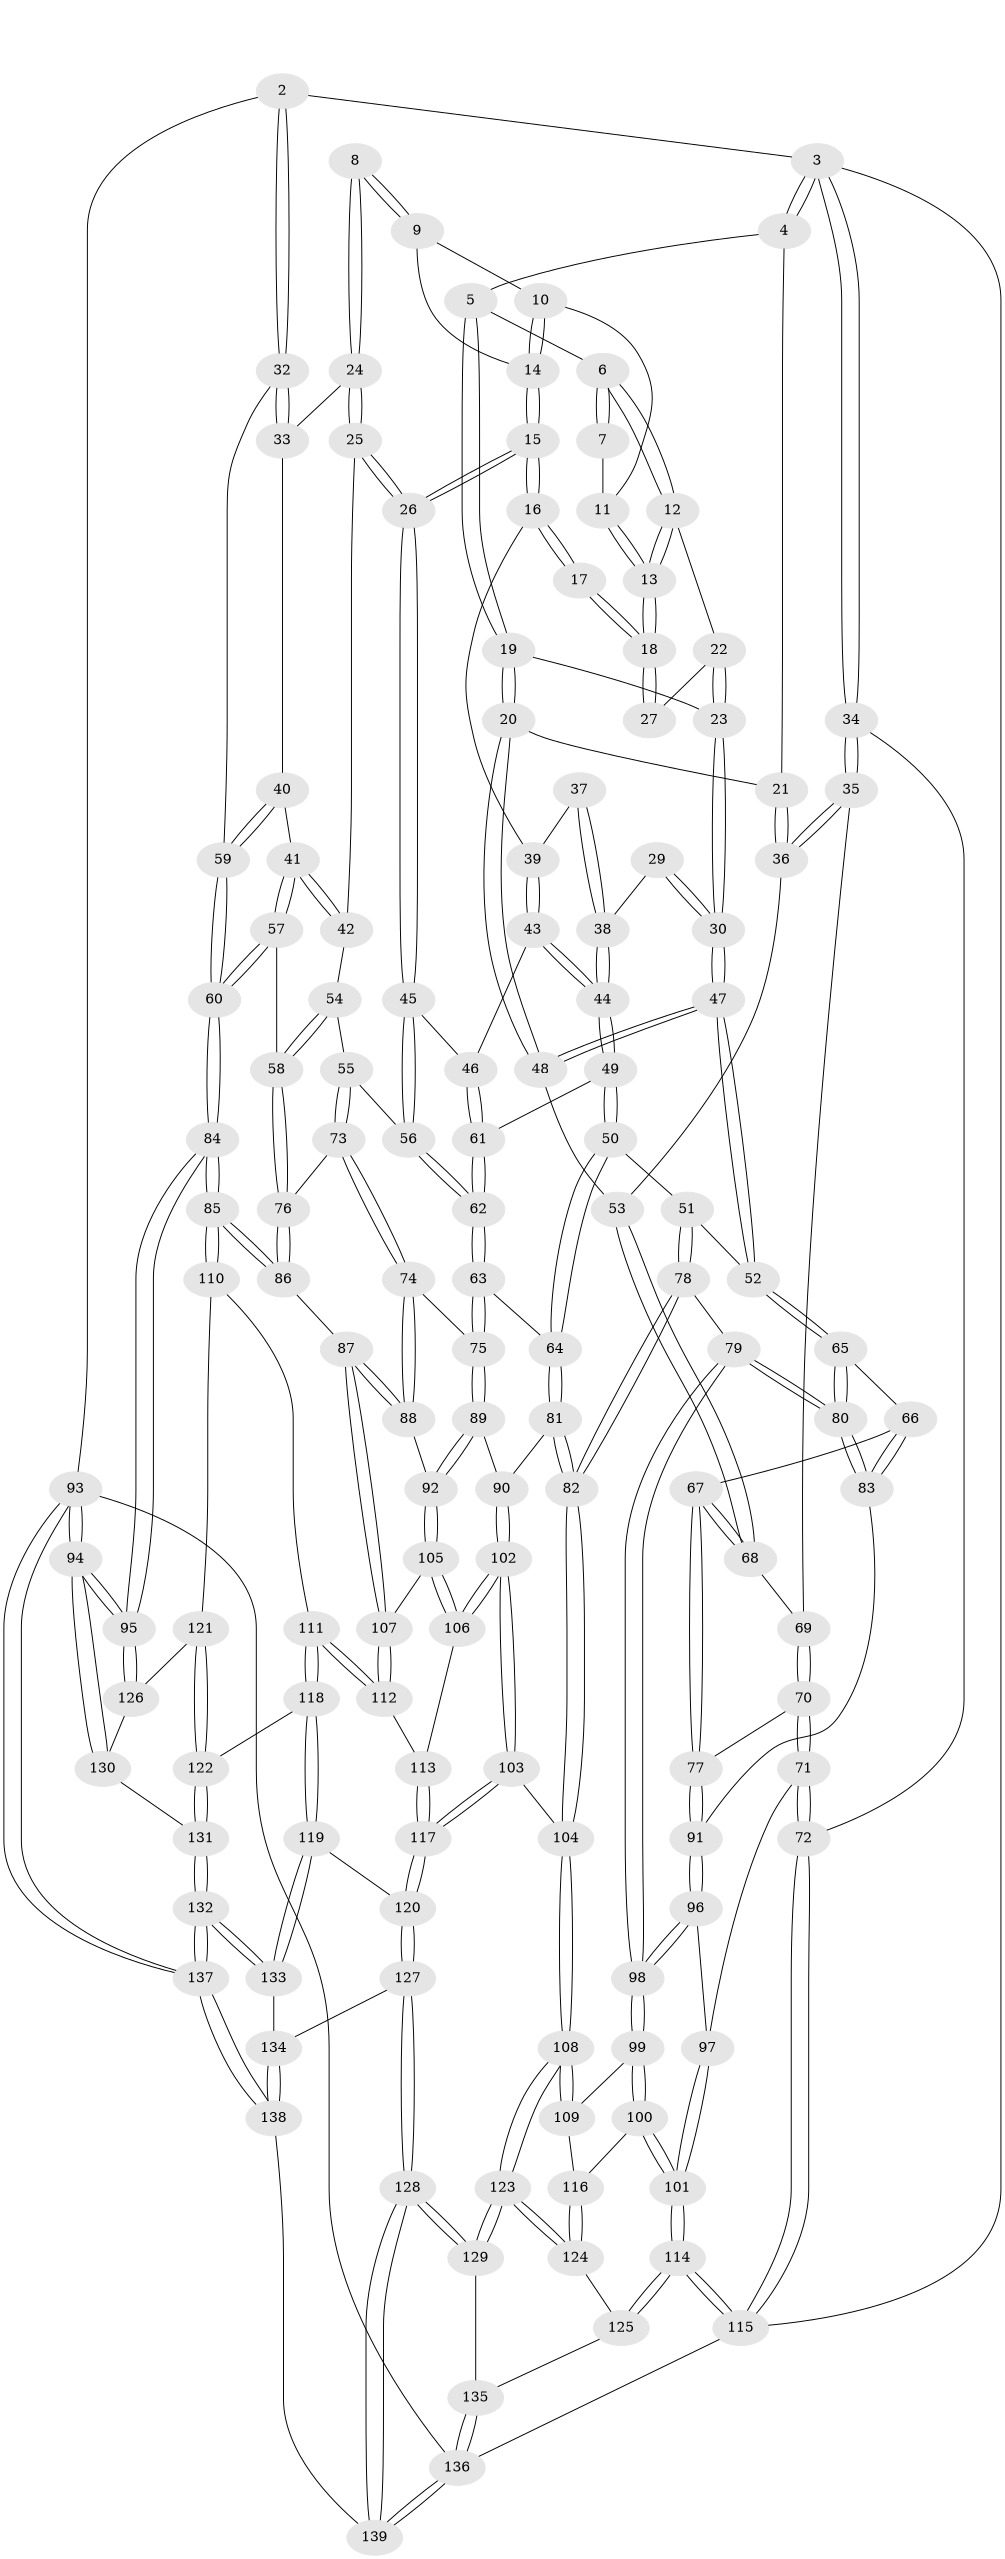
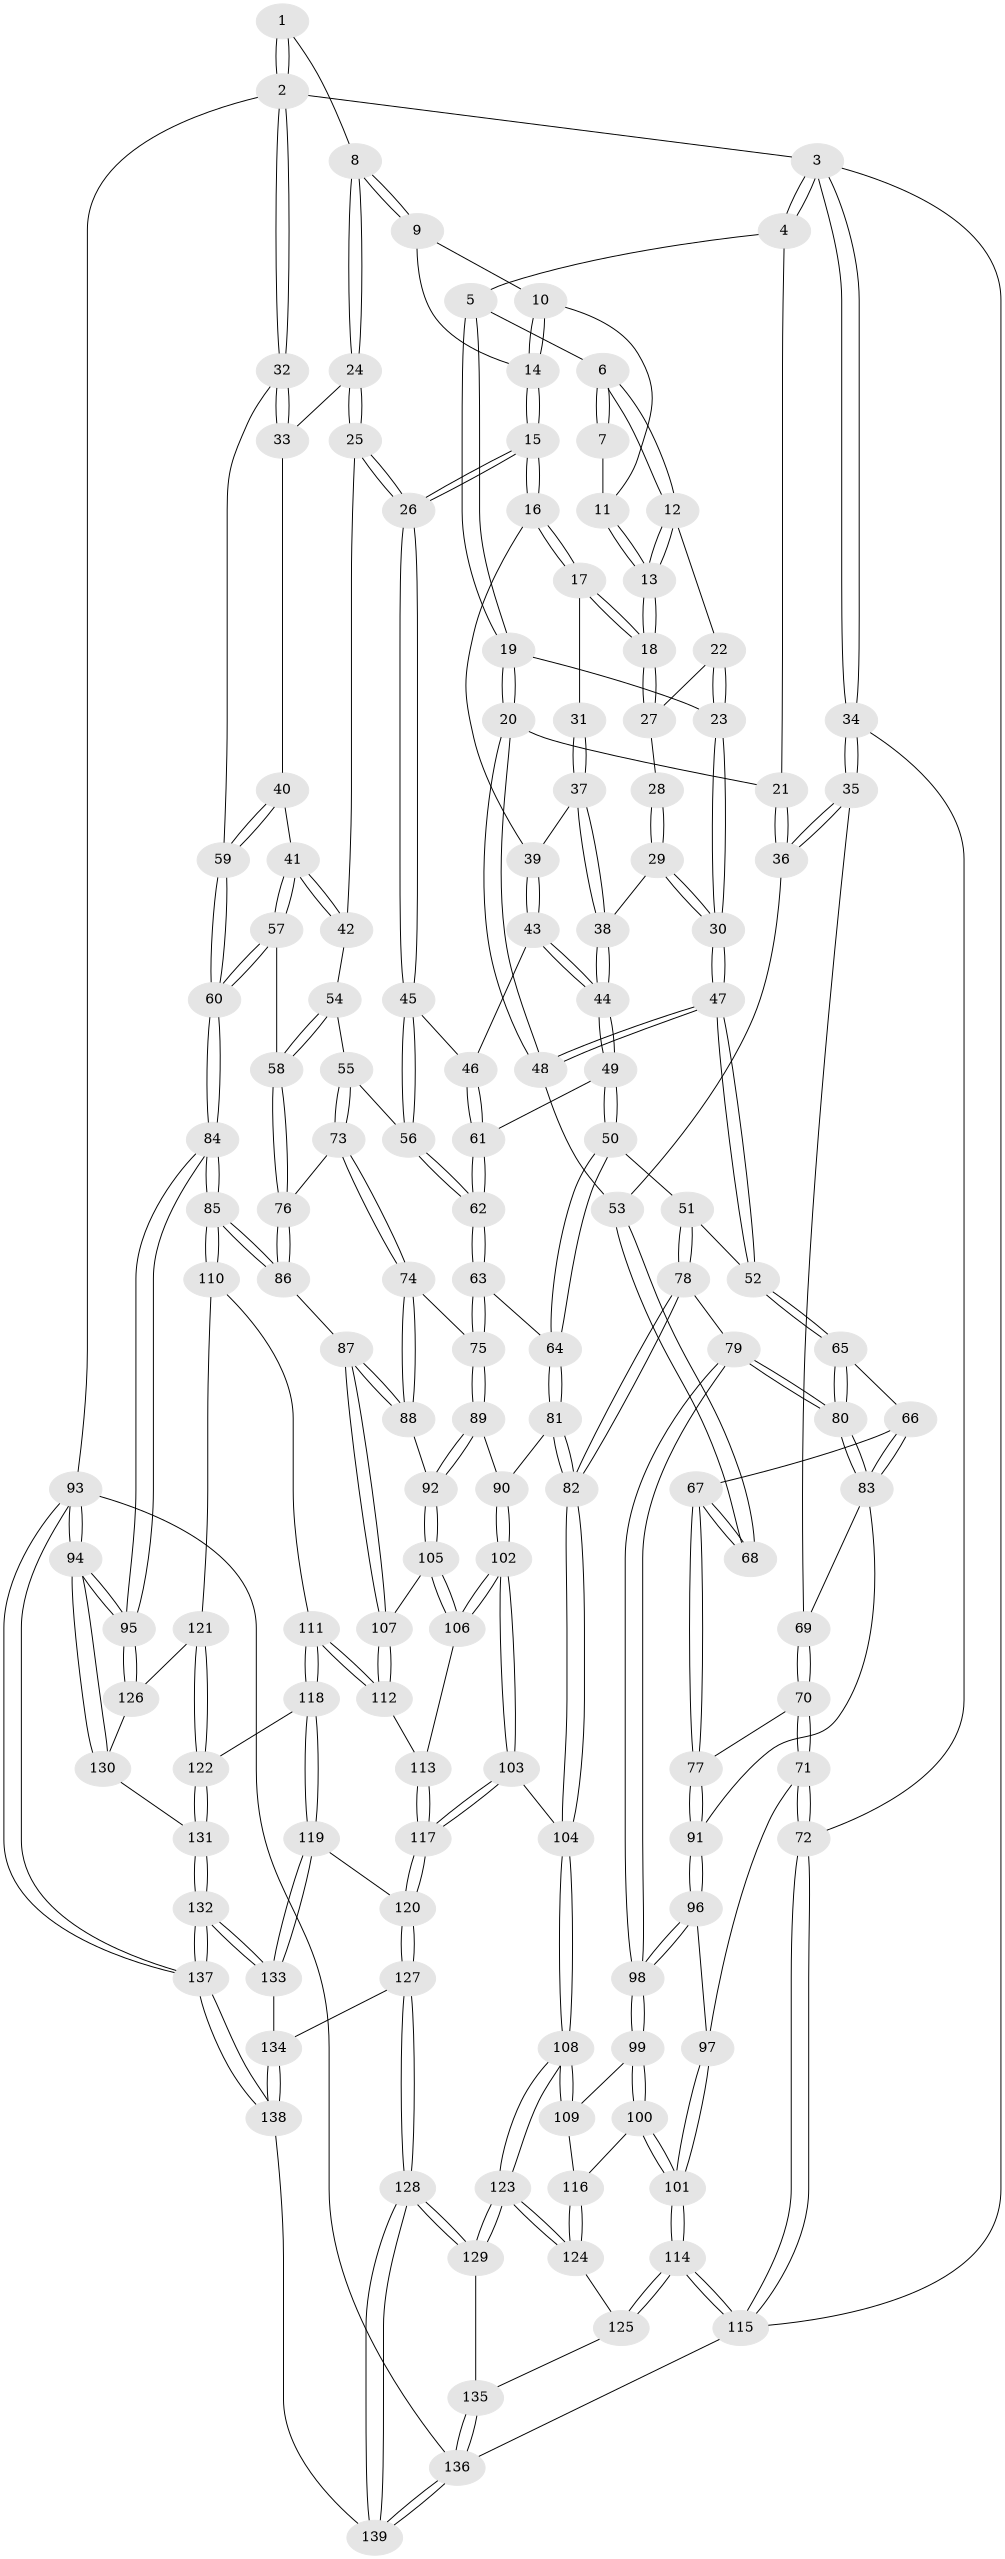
none -> (283, 21)
none -> (580, 720)
none -> (657, 790)
(777, 1594) -> (835, 1559)
